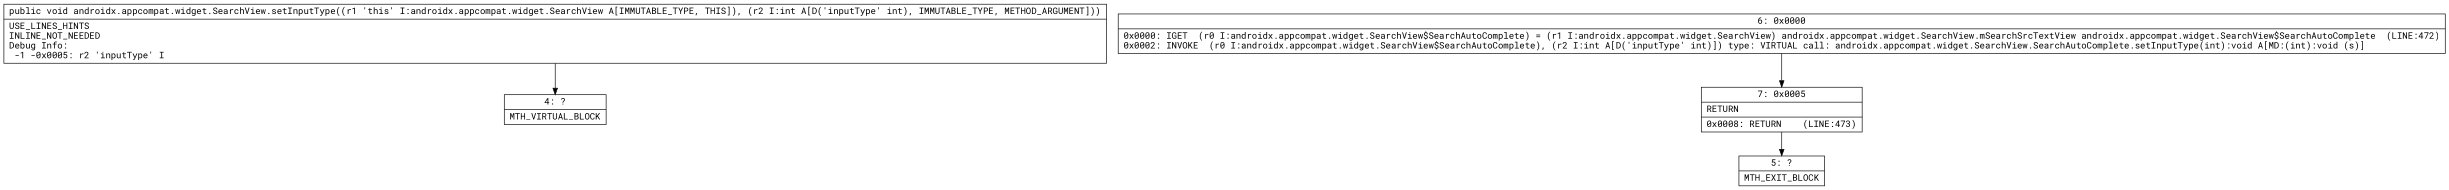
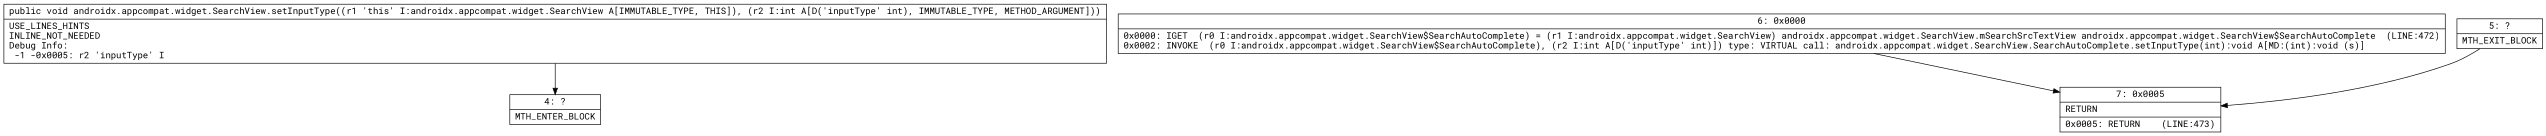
(555, 117) -> (555, 117)
(1782, 124) -> (2140, 124)
(1782, 141) -> (2357, 89)
